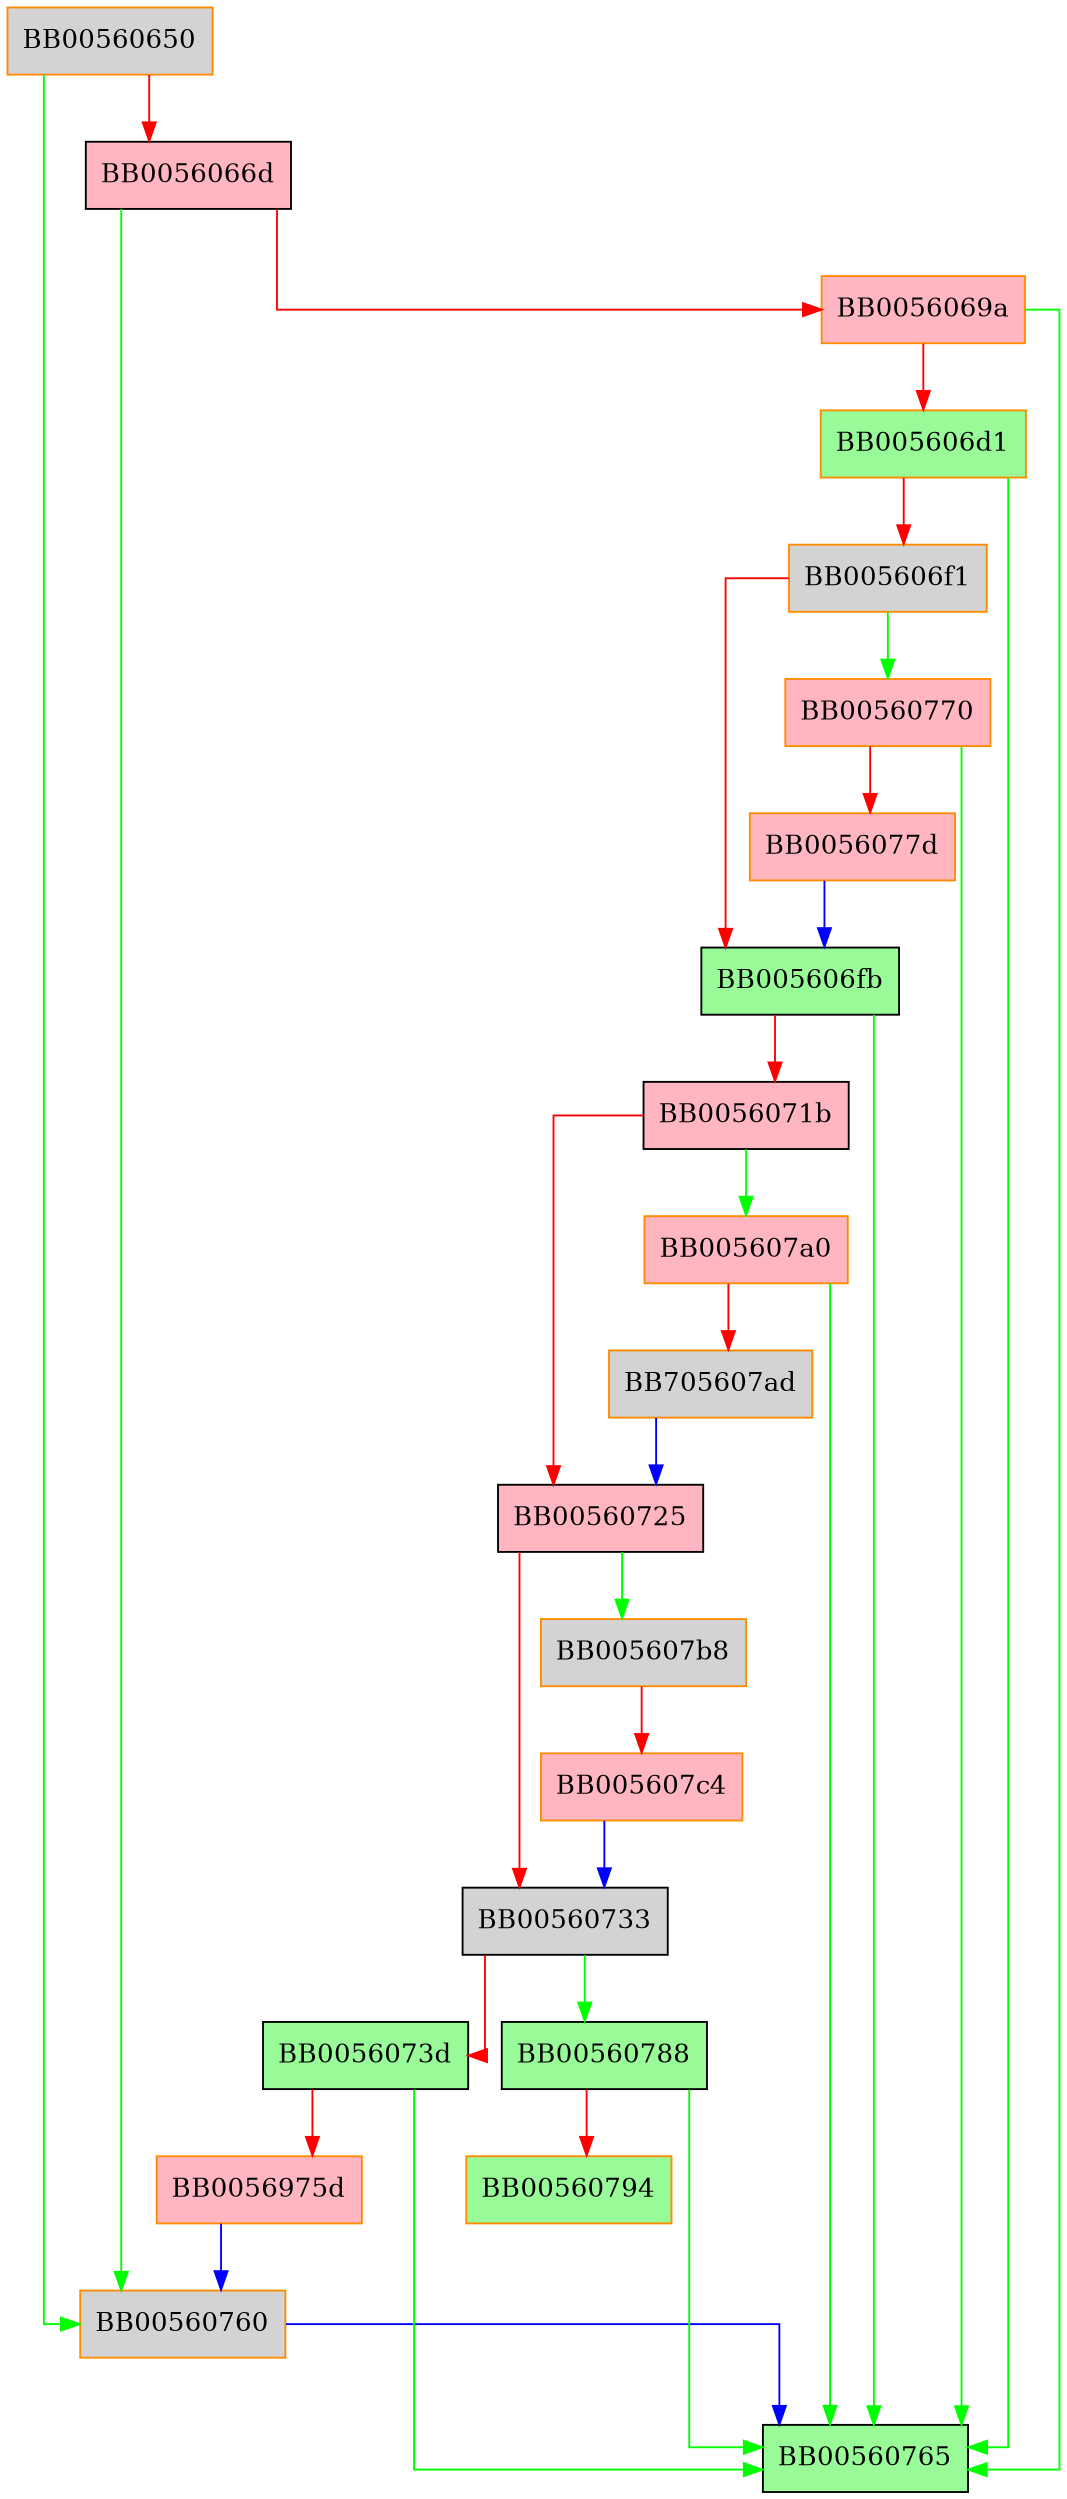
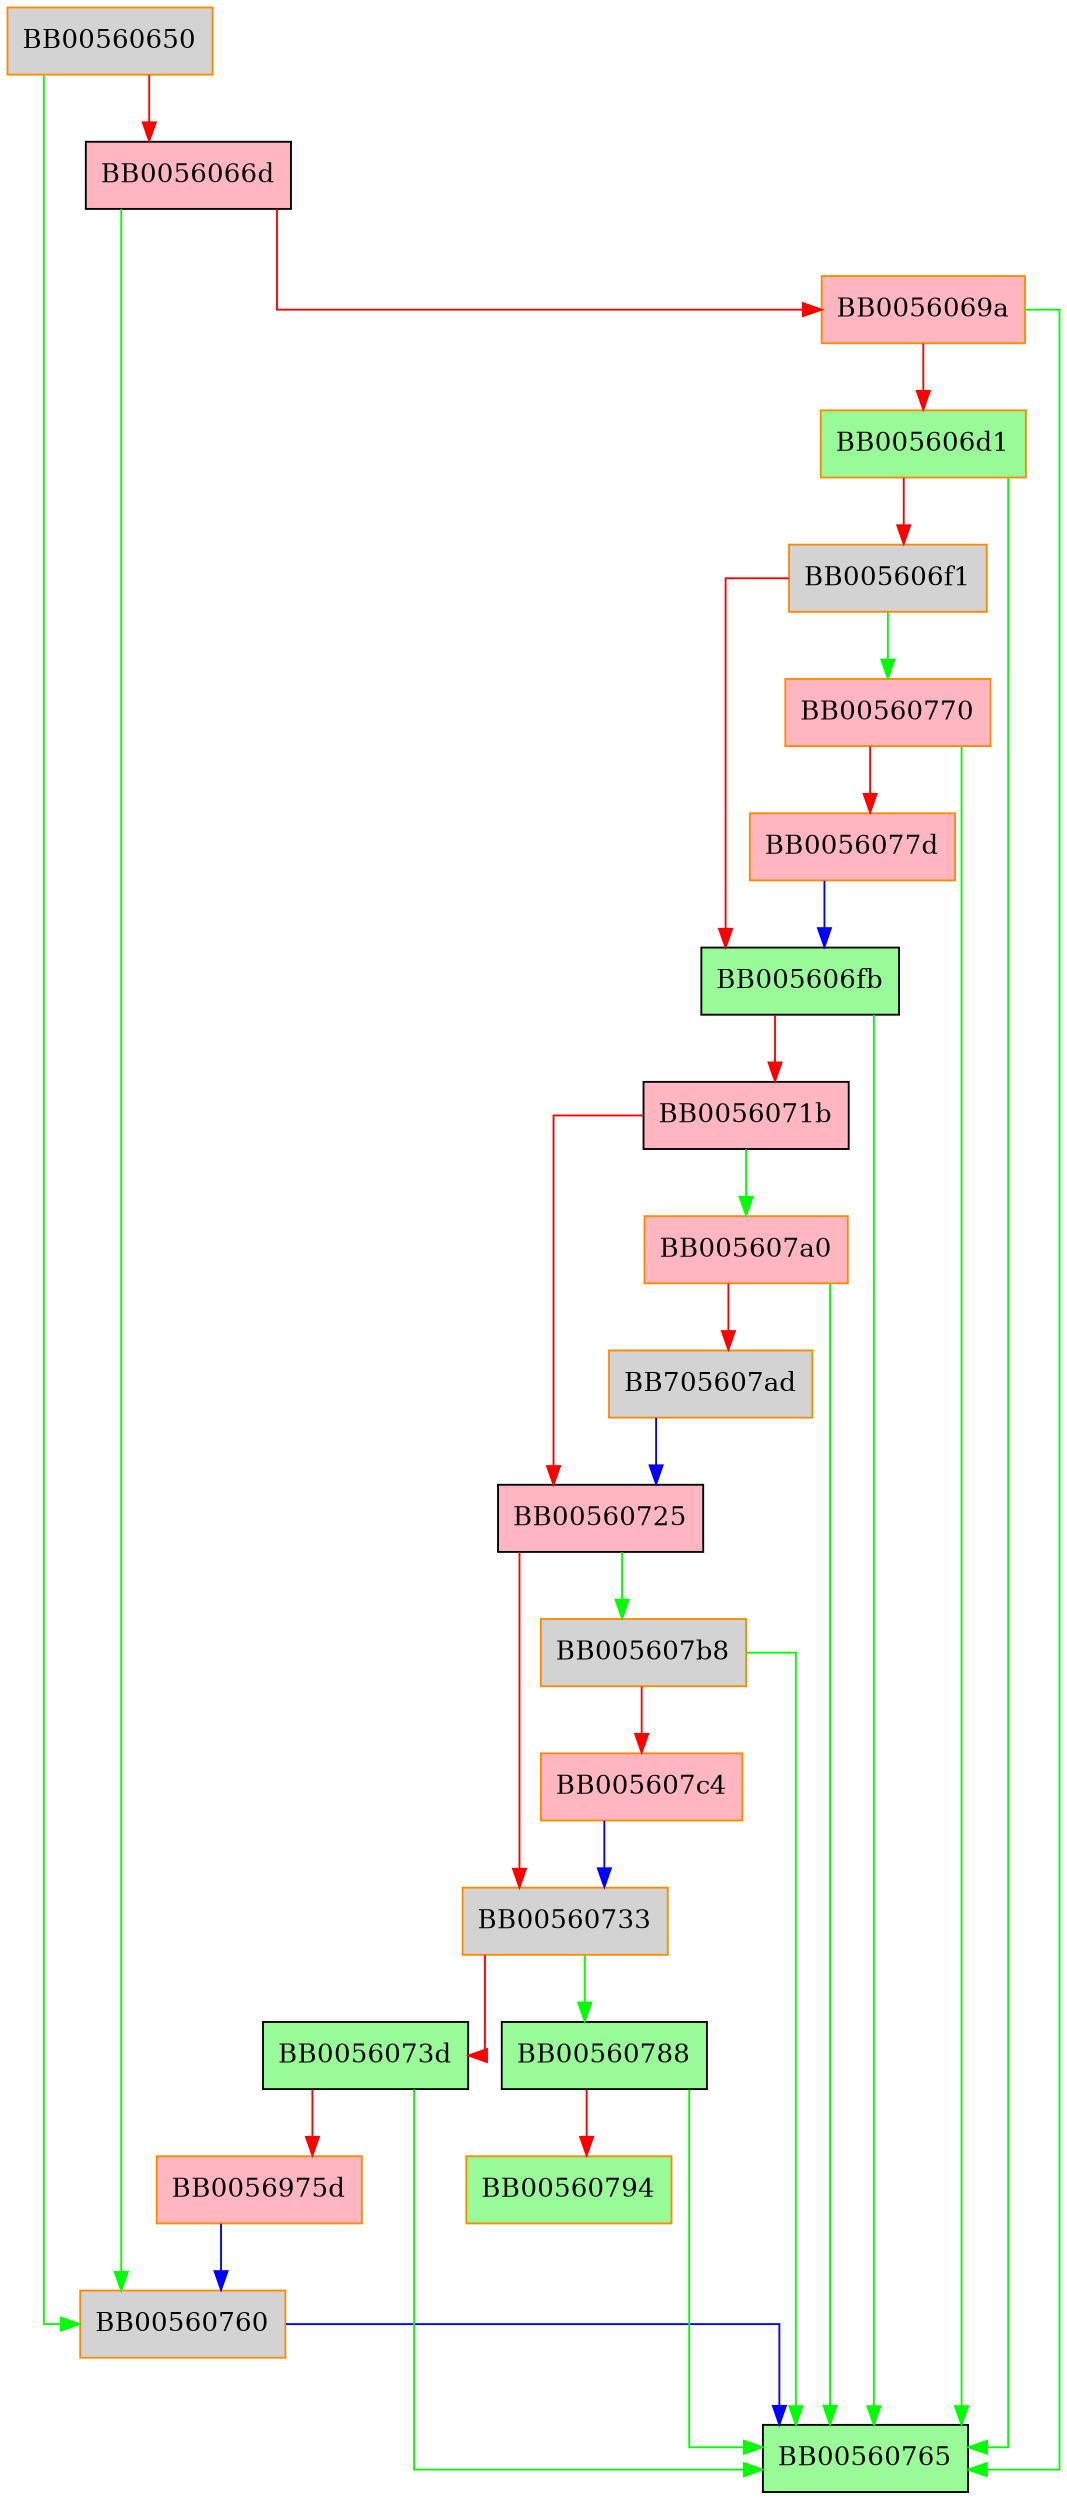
(565, 1921) -> (565, 1921)
none -> (796, 2005)
